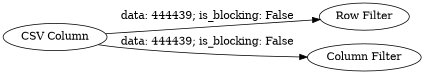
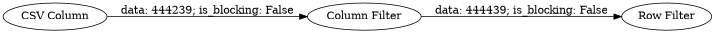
(209, 27) -> (518, 17)
(207, 42) -> (207, 11)
